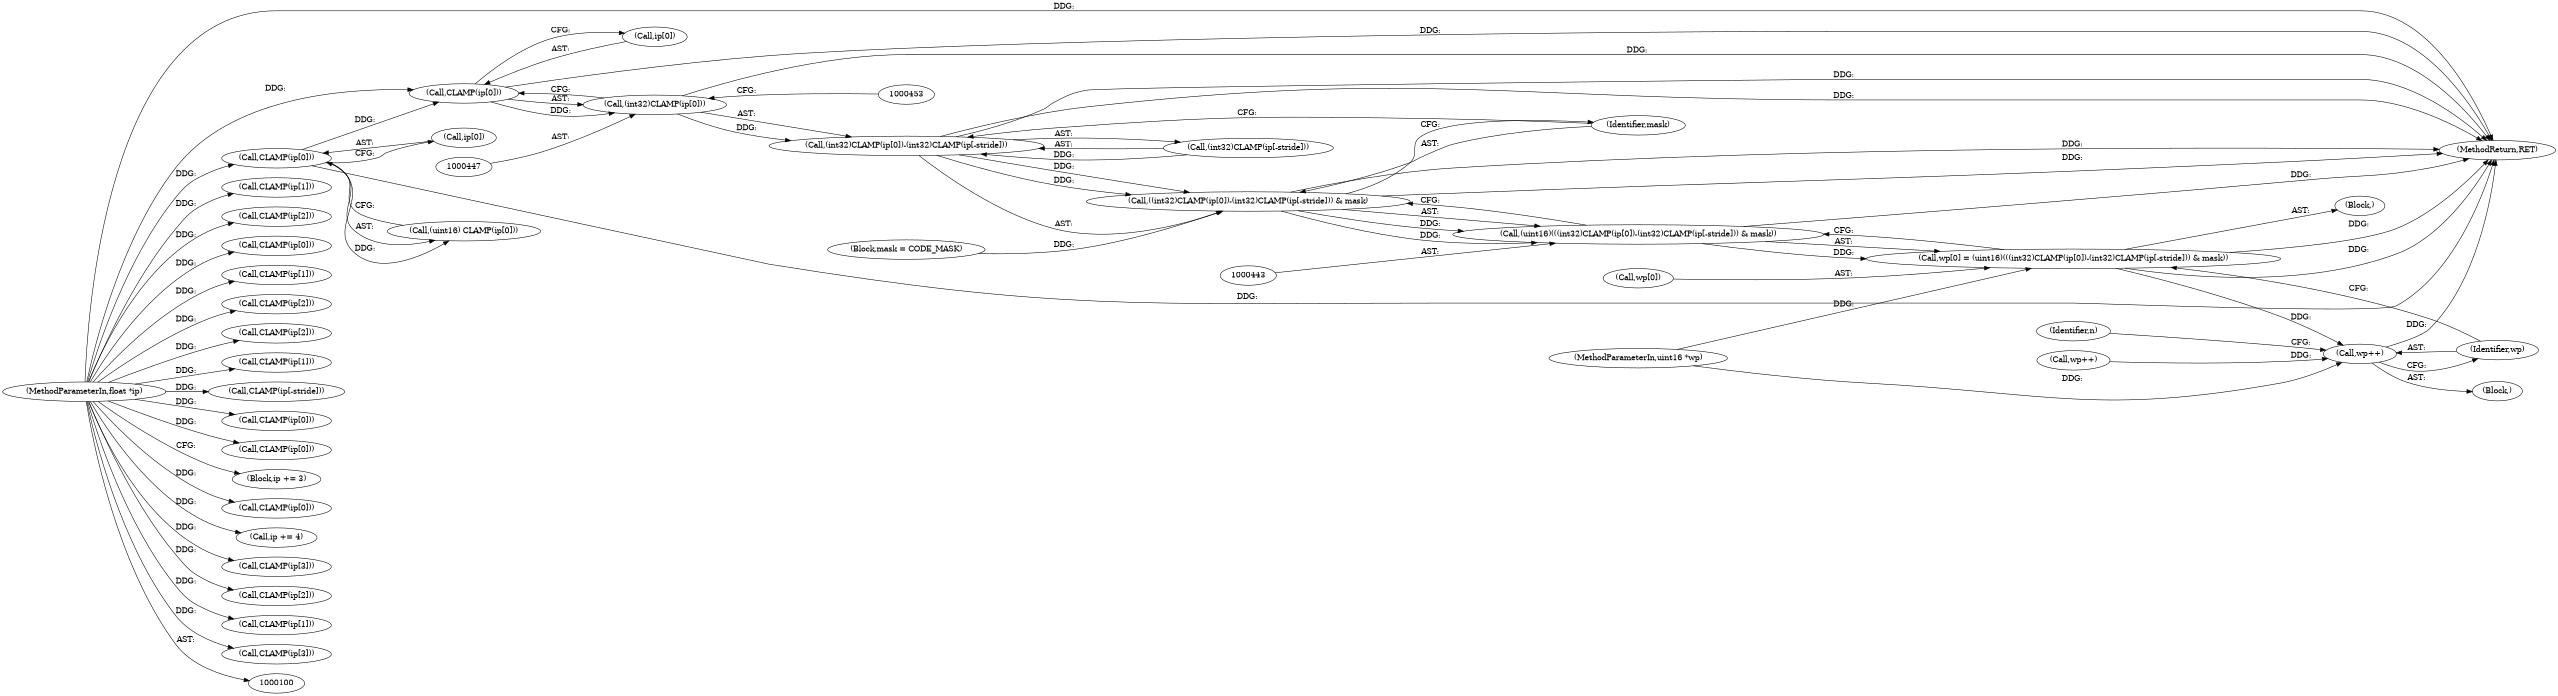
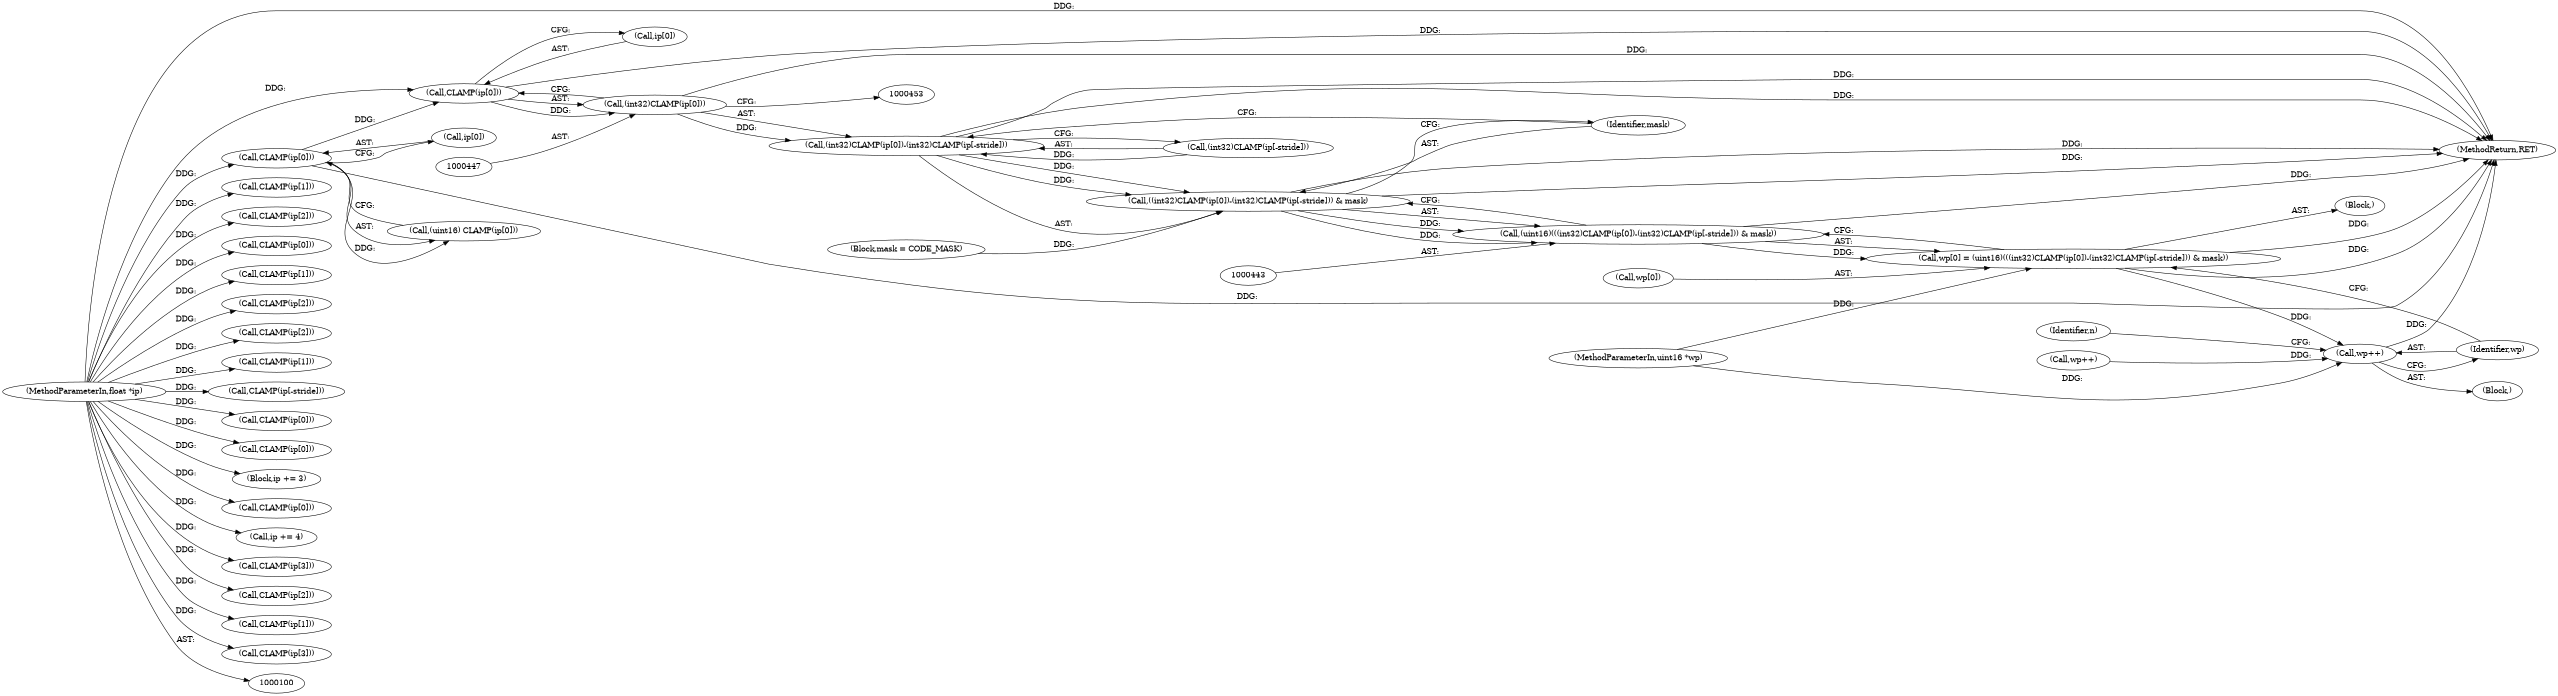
(796, 94) -> (800, 104)
(1065, 134) -> (1065, 134)
(187, 446) -> (187, 446)
